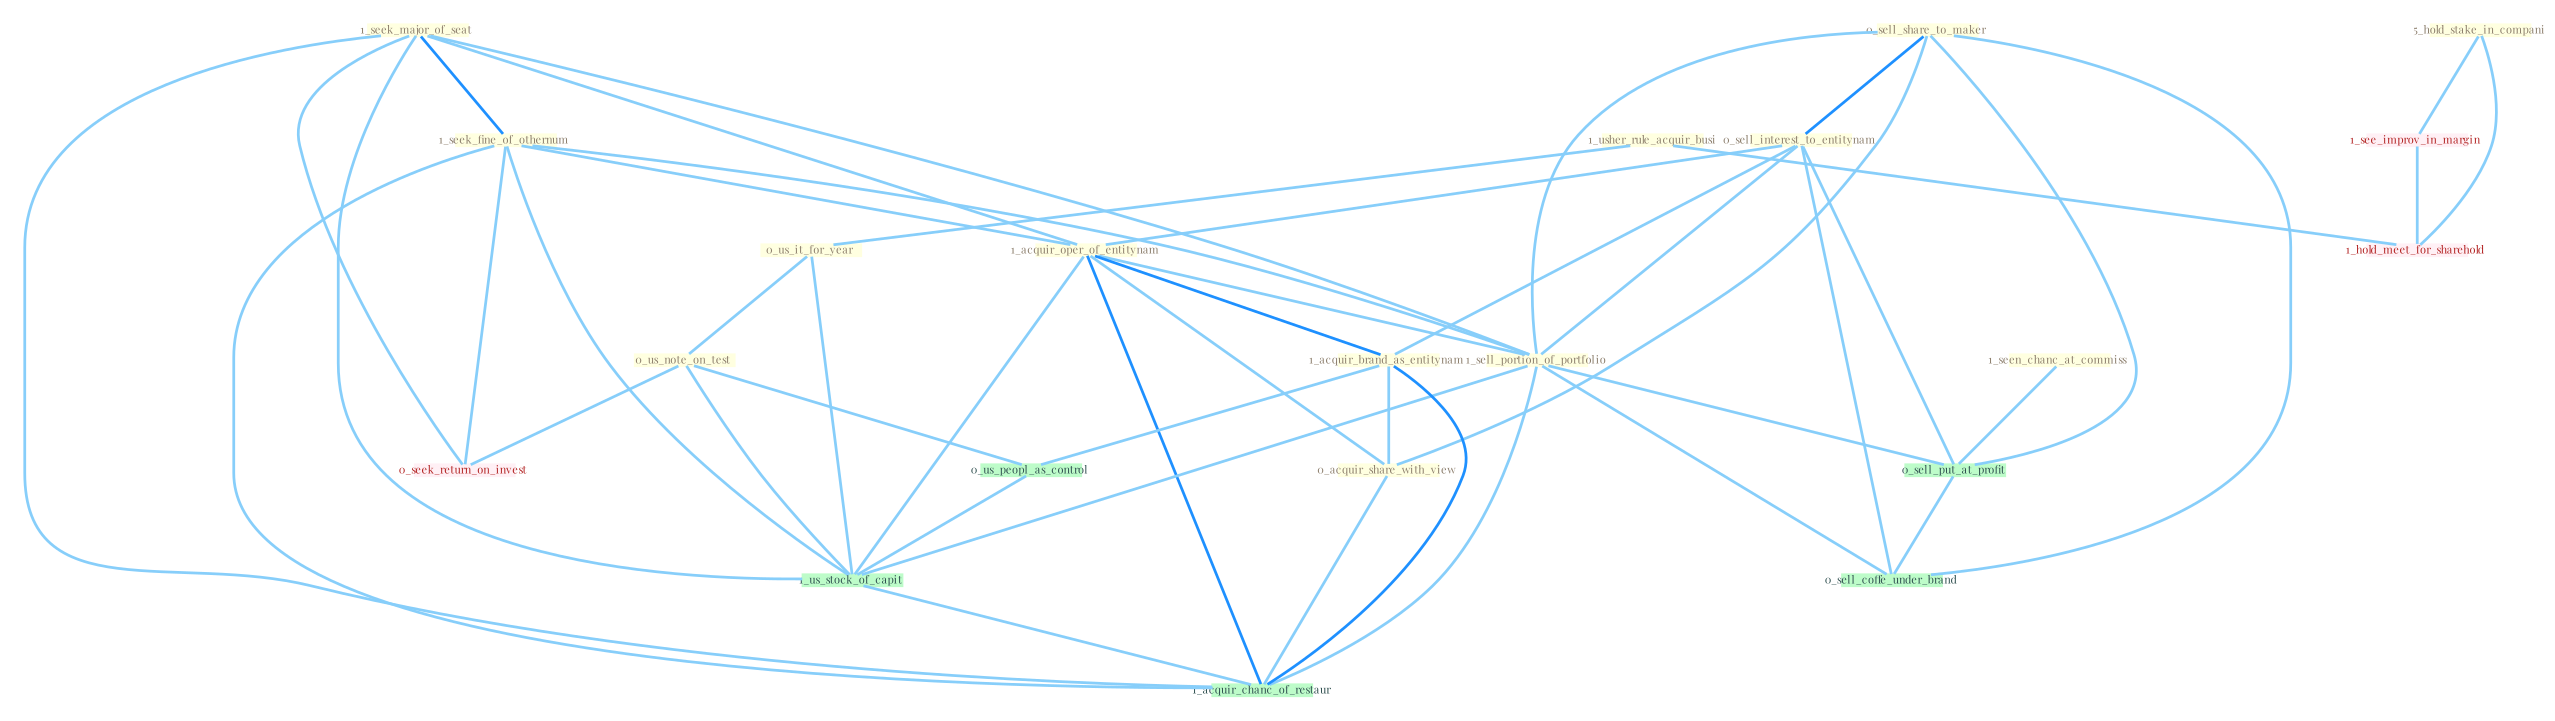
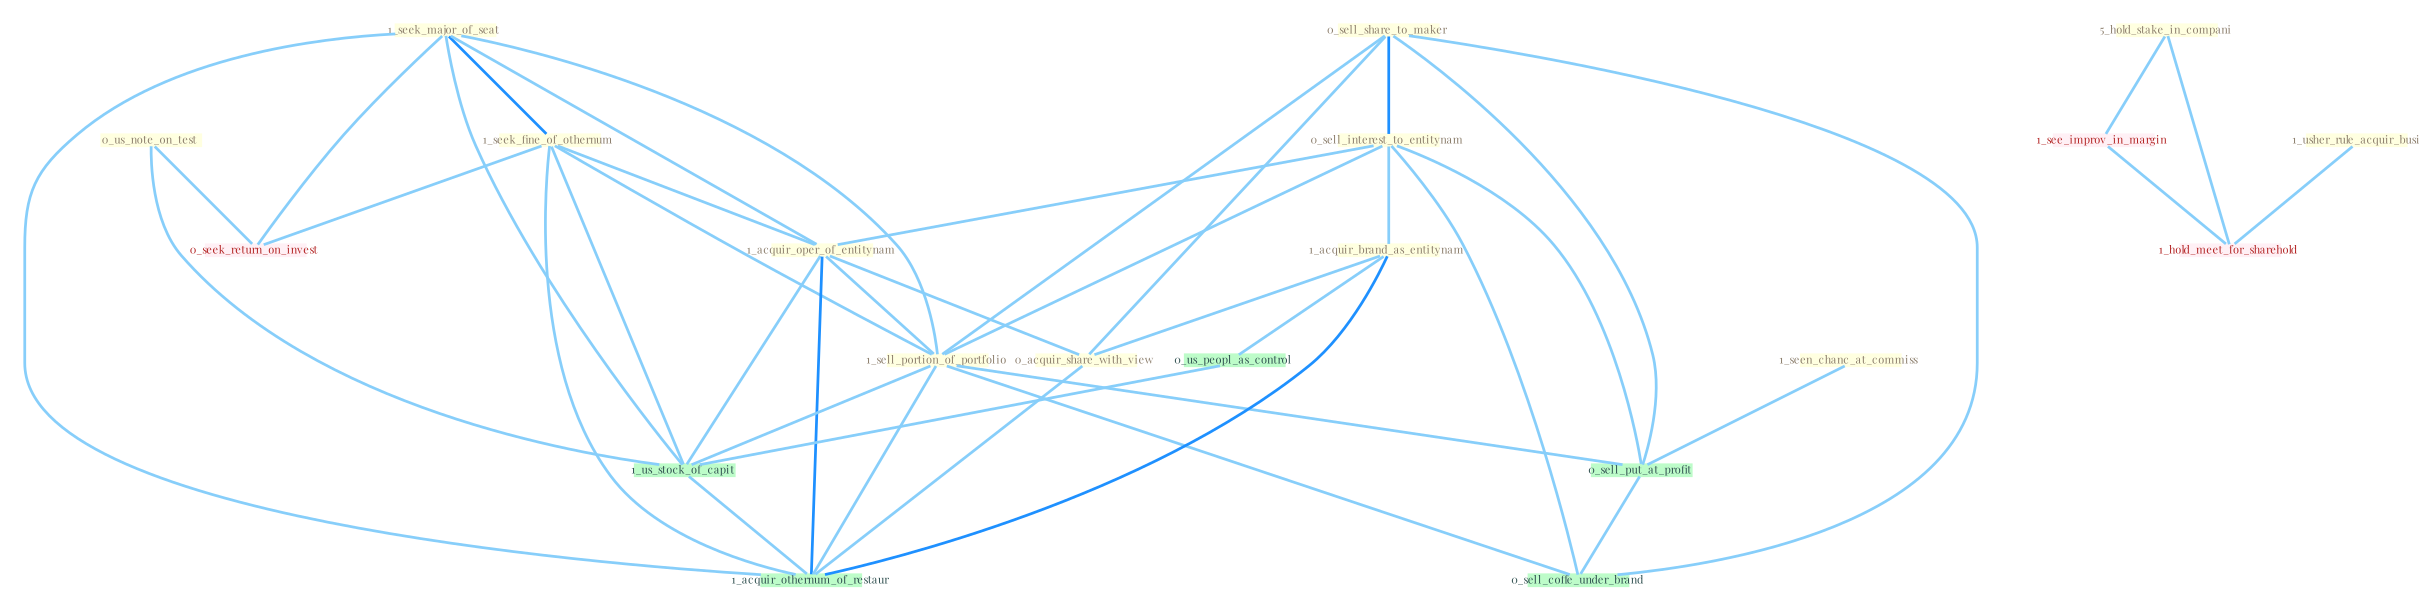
(811, 250) -> none
(1238, 305) -> none
(858, 415) -> none
(1262, 690) -> (811, 580)
